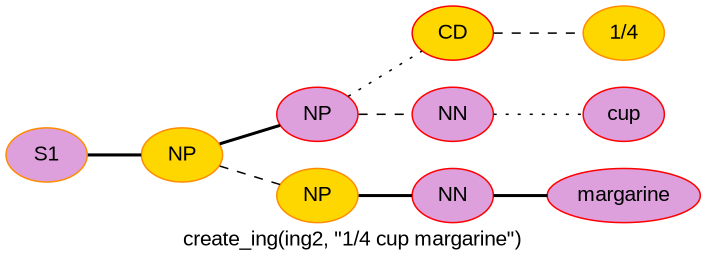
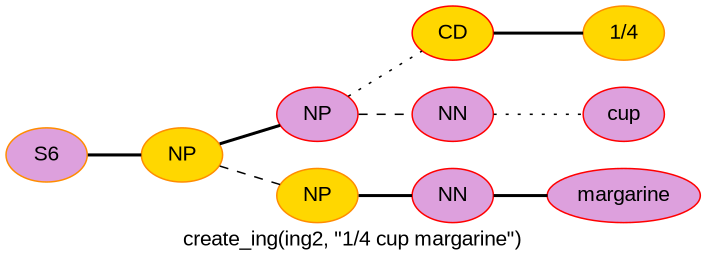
(538, 33) -> (538, 33)
(47, 155) -> (47, 155)
